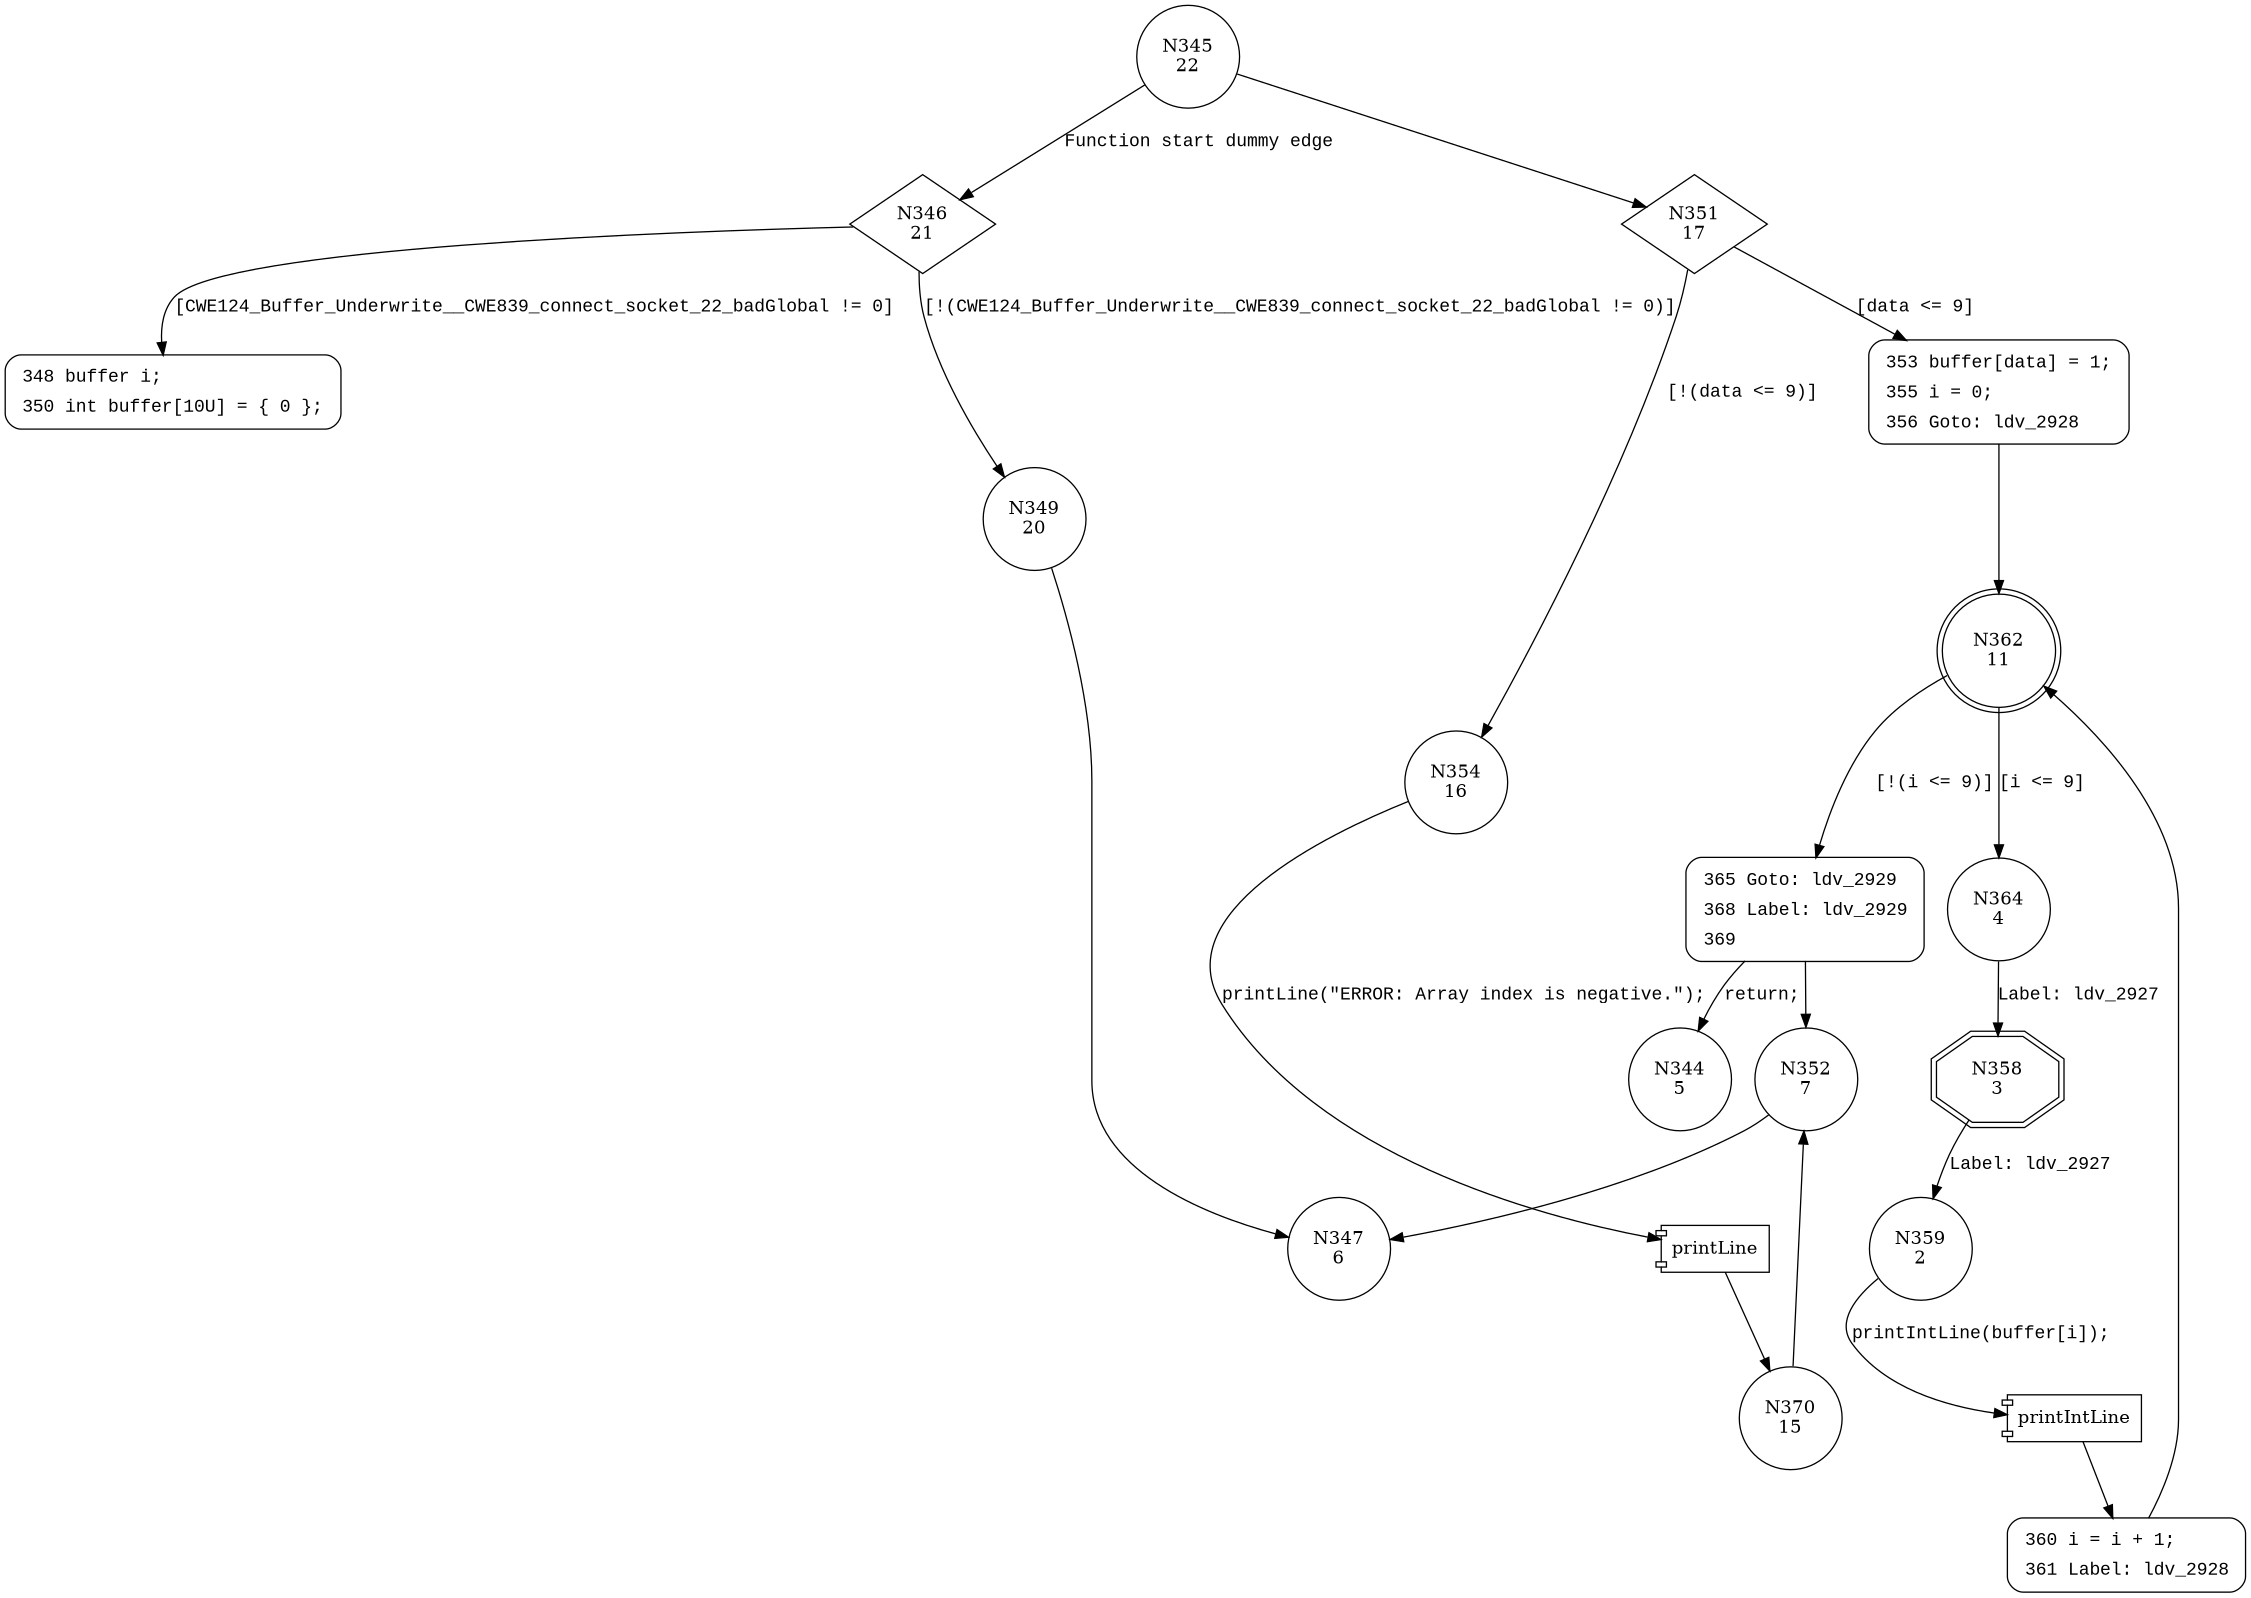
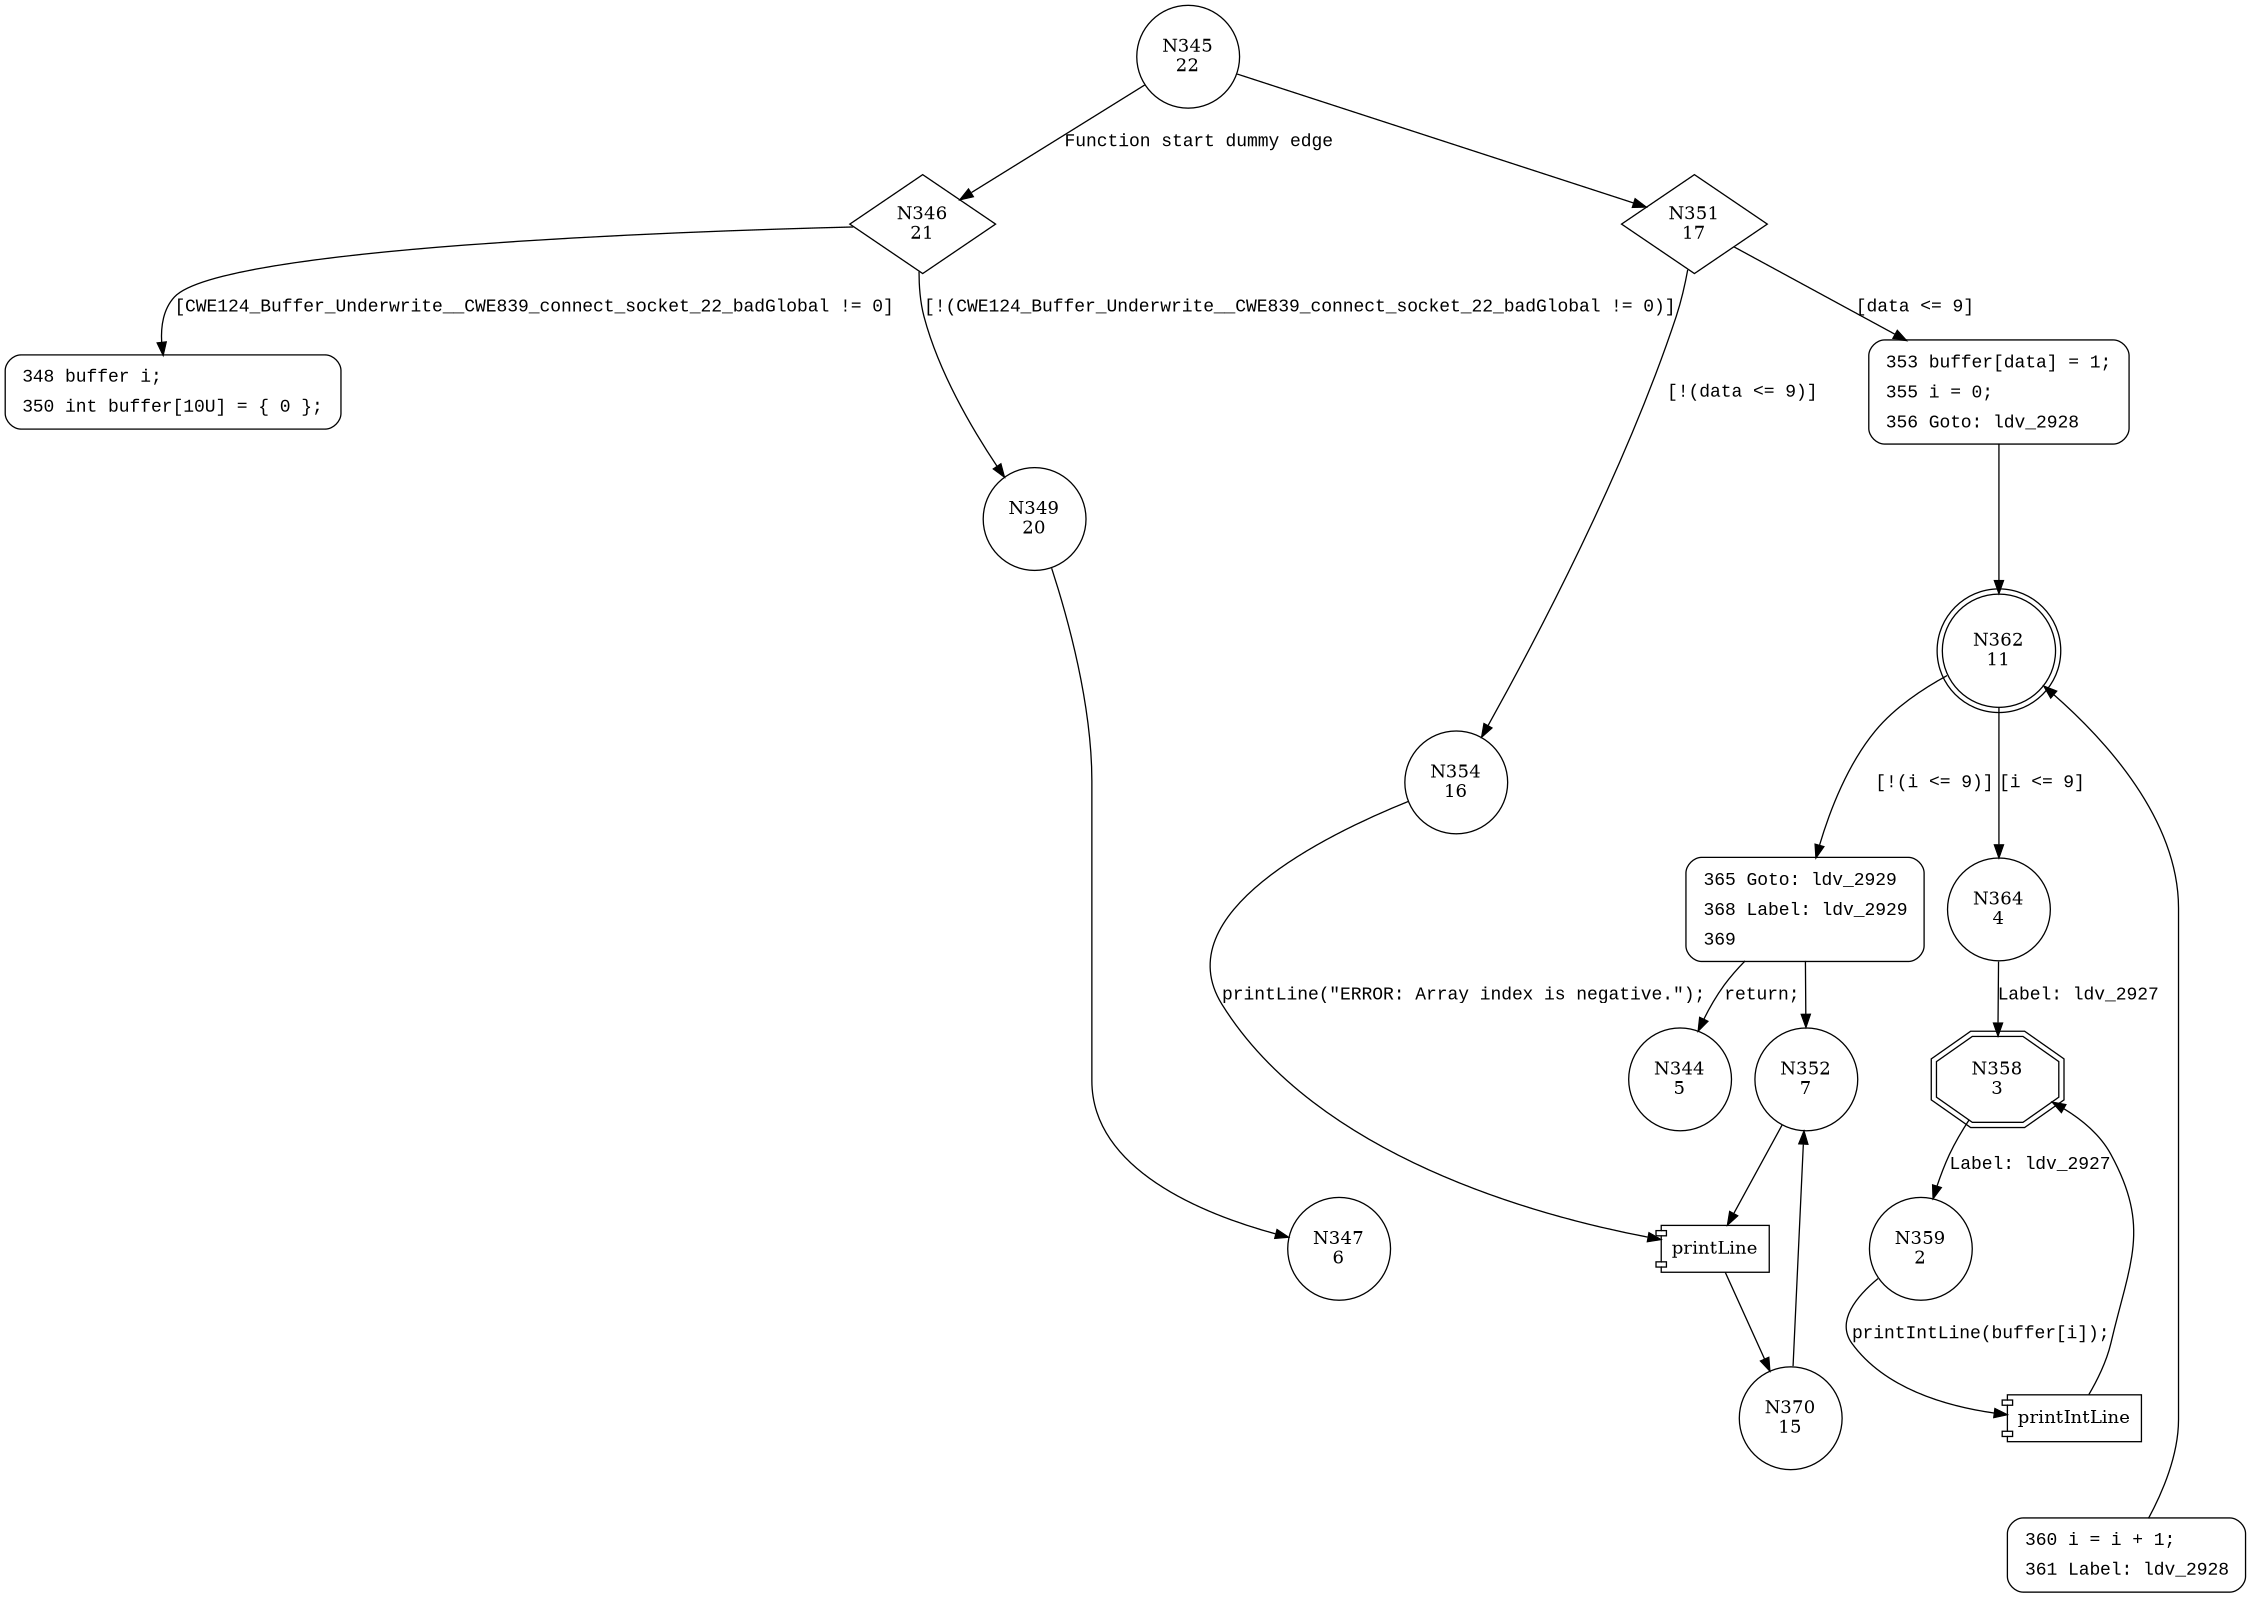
(1591, 1191) -> (1758, 1169)
(2095, 1474) -> (2133, 1243)
